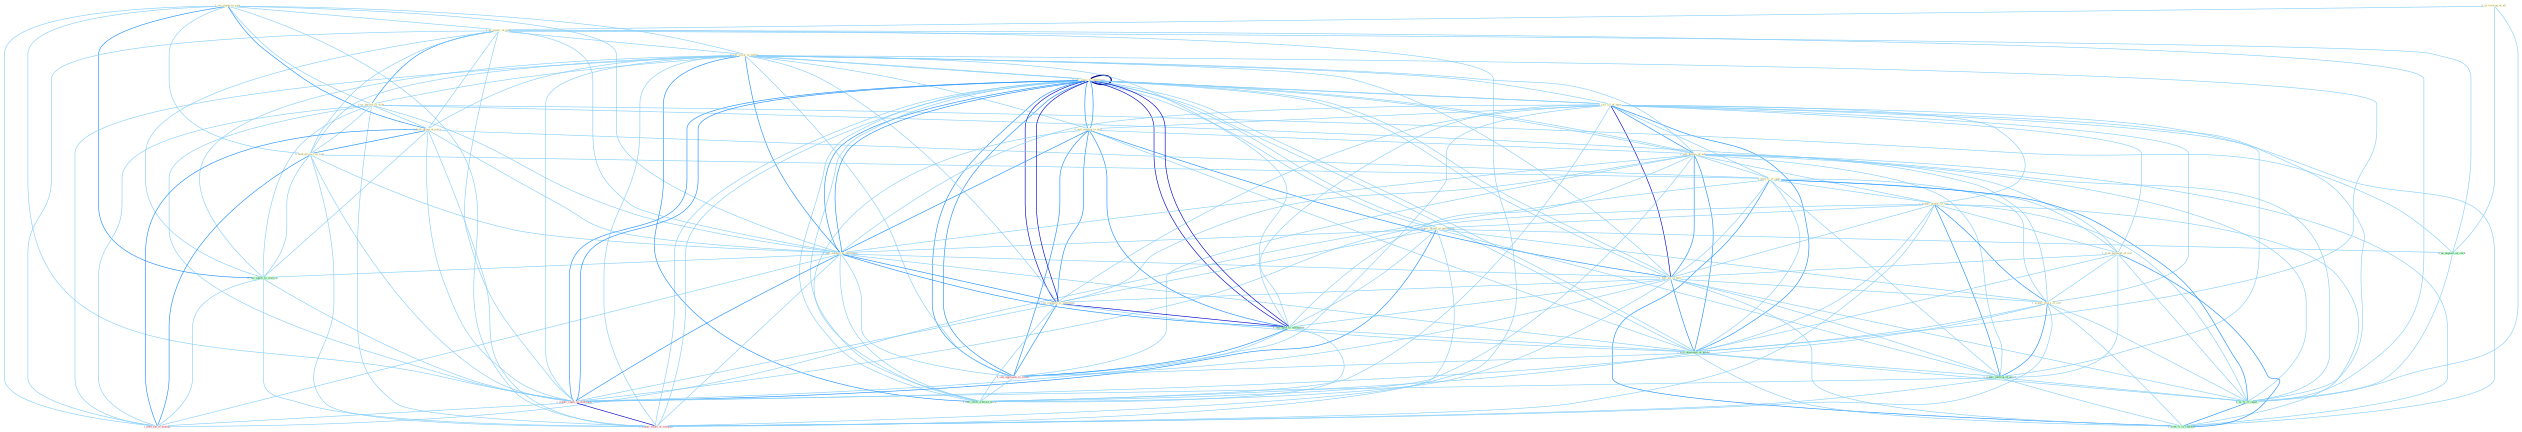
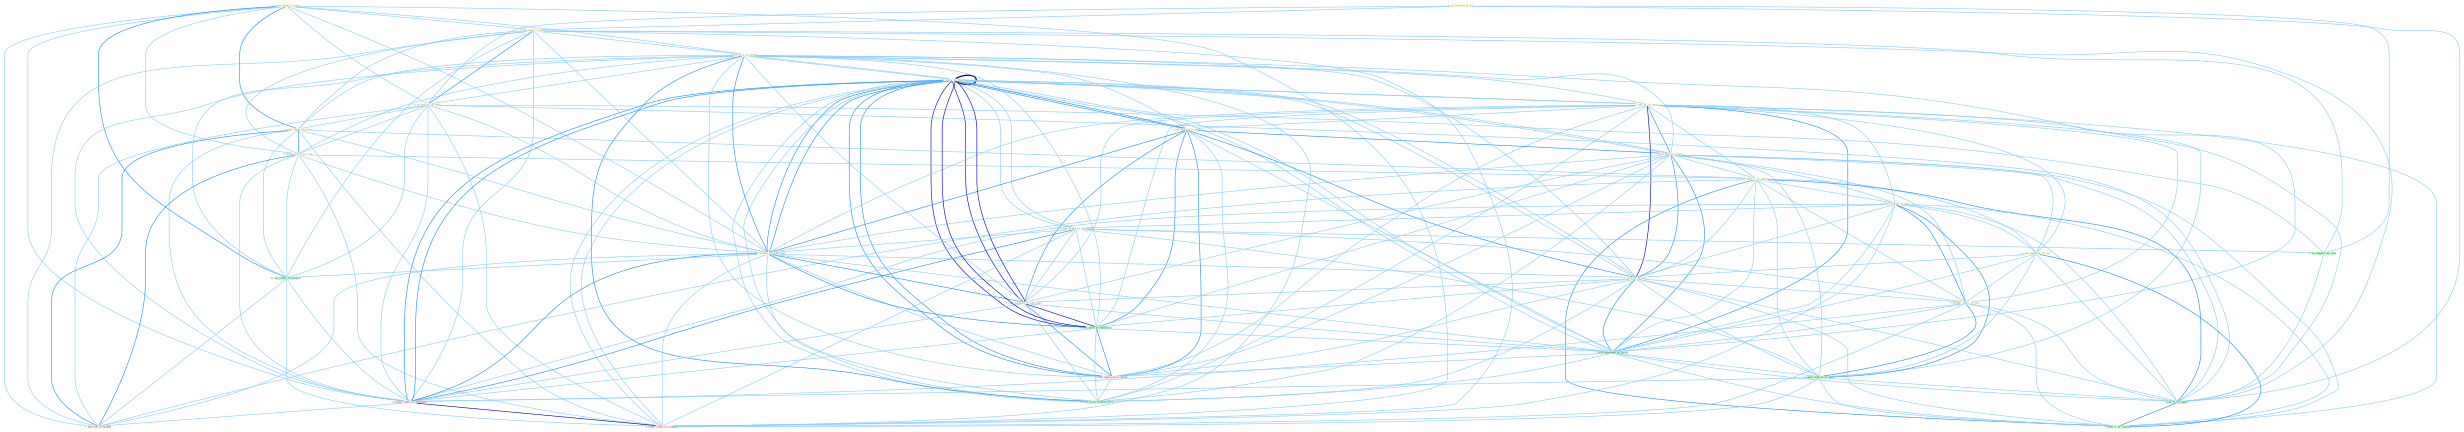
none -> (925, 12)
(238, 97) -> none
(1392, 142) -> (1429, 142)
